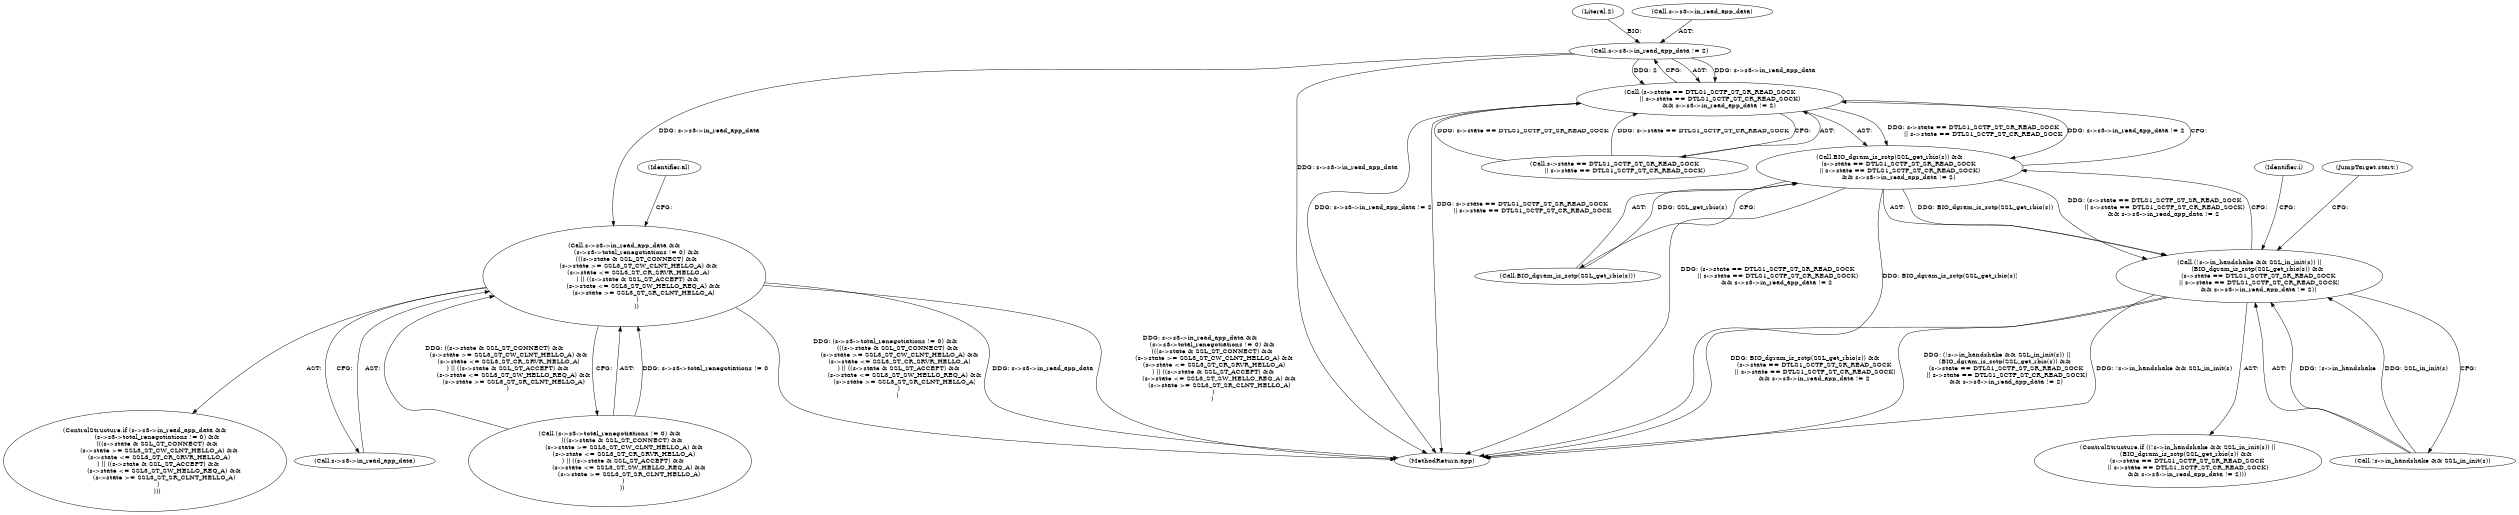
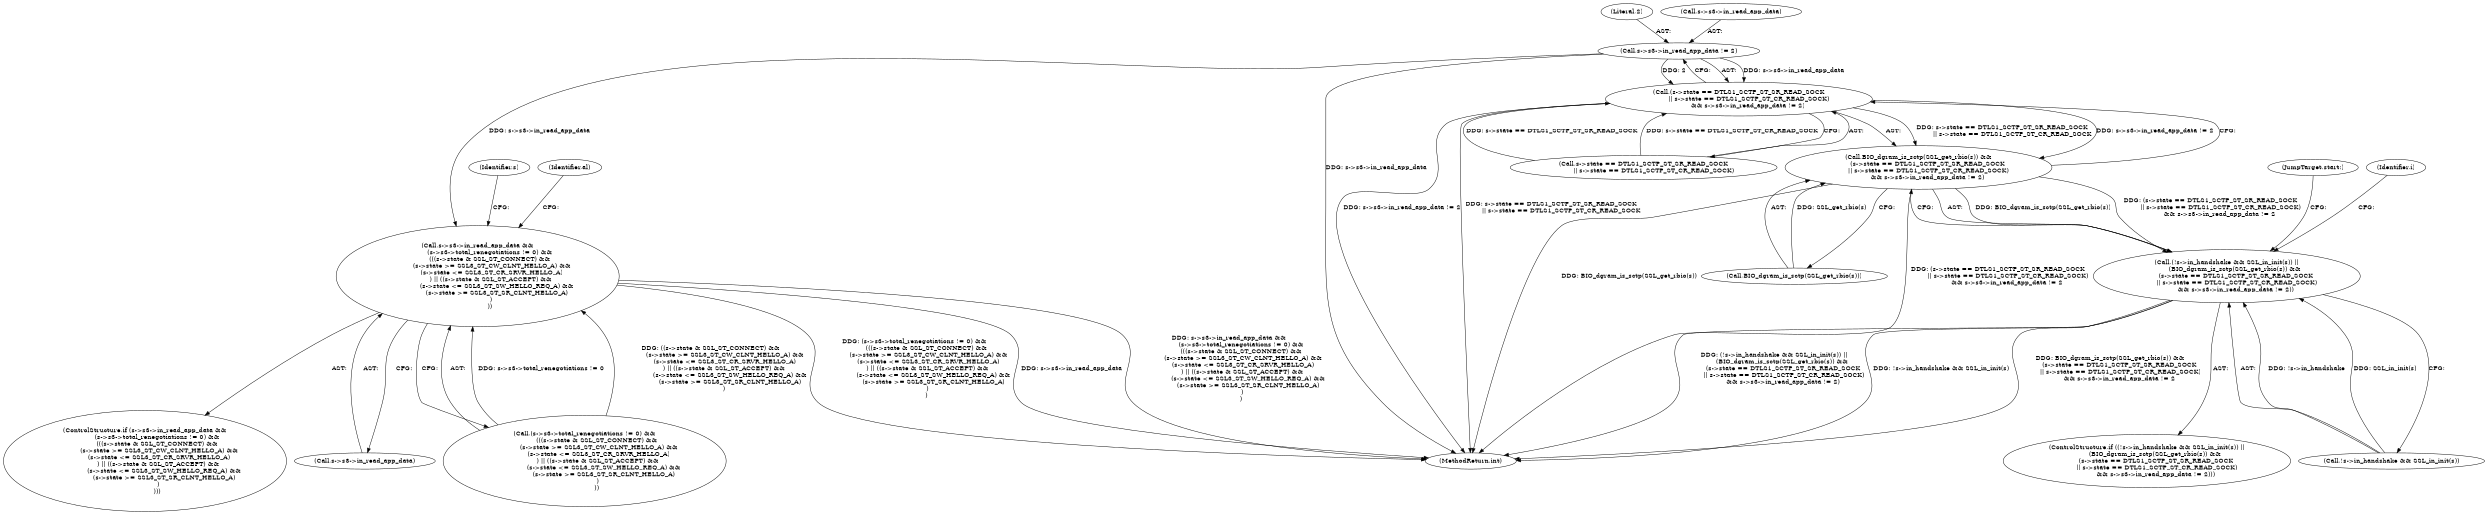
(1636, 31) -> (1665, 31)
none -> (499, 167)
(1442, 461) -> (1471, 461)
